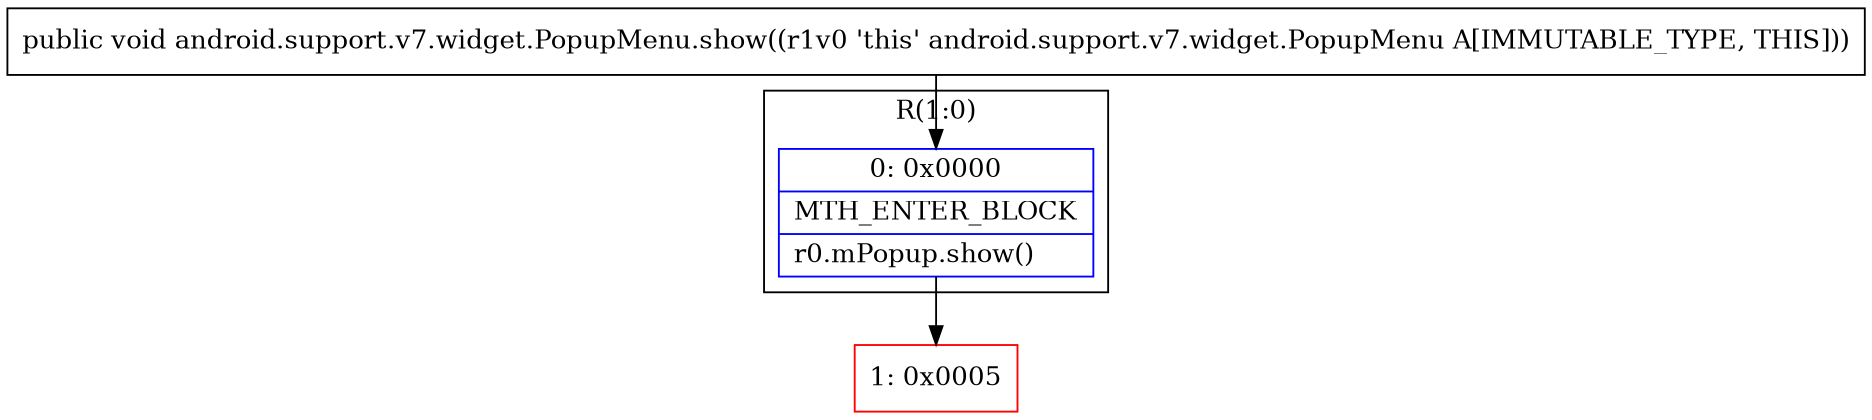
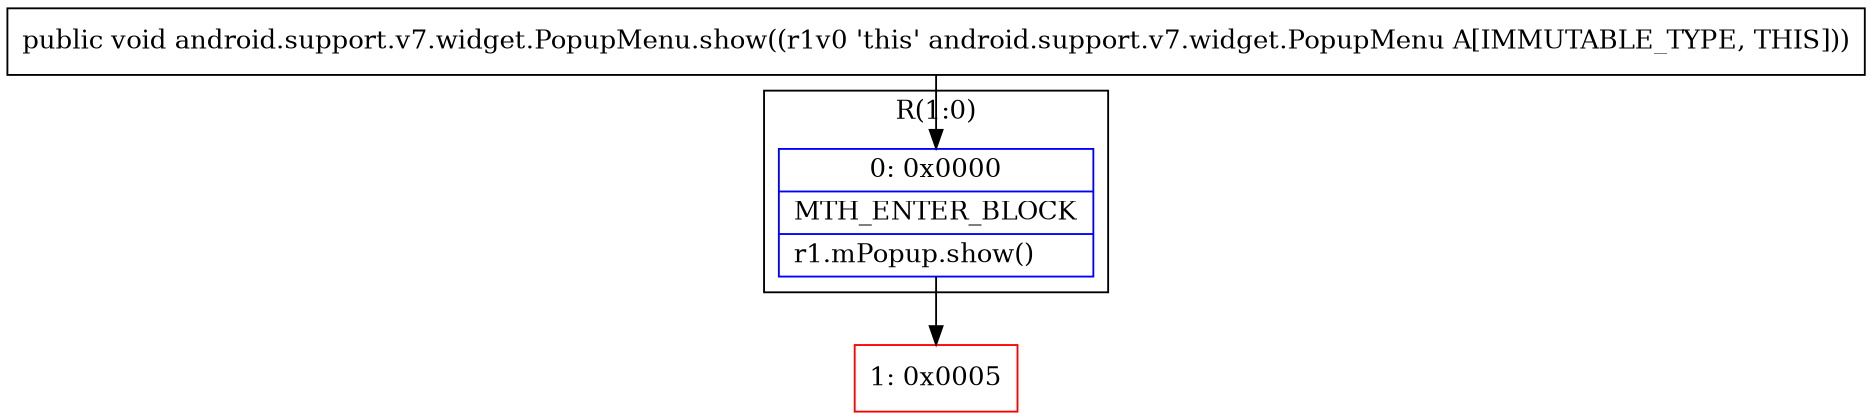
(914, 254) -> (914, 254)
